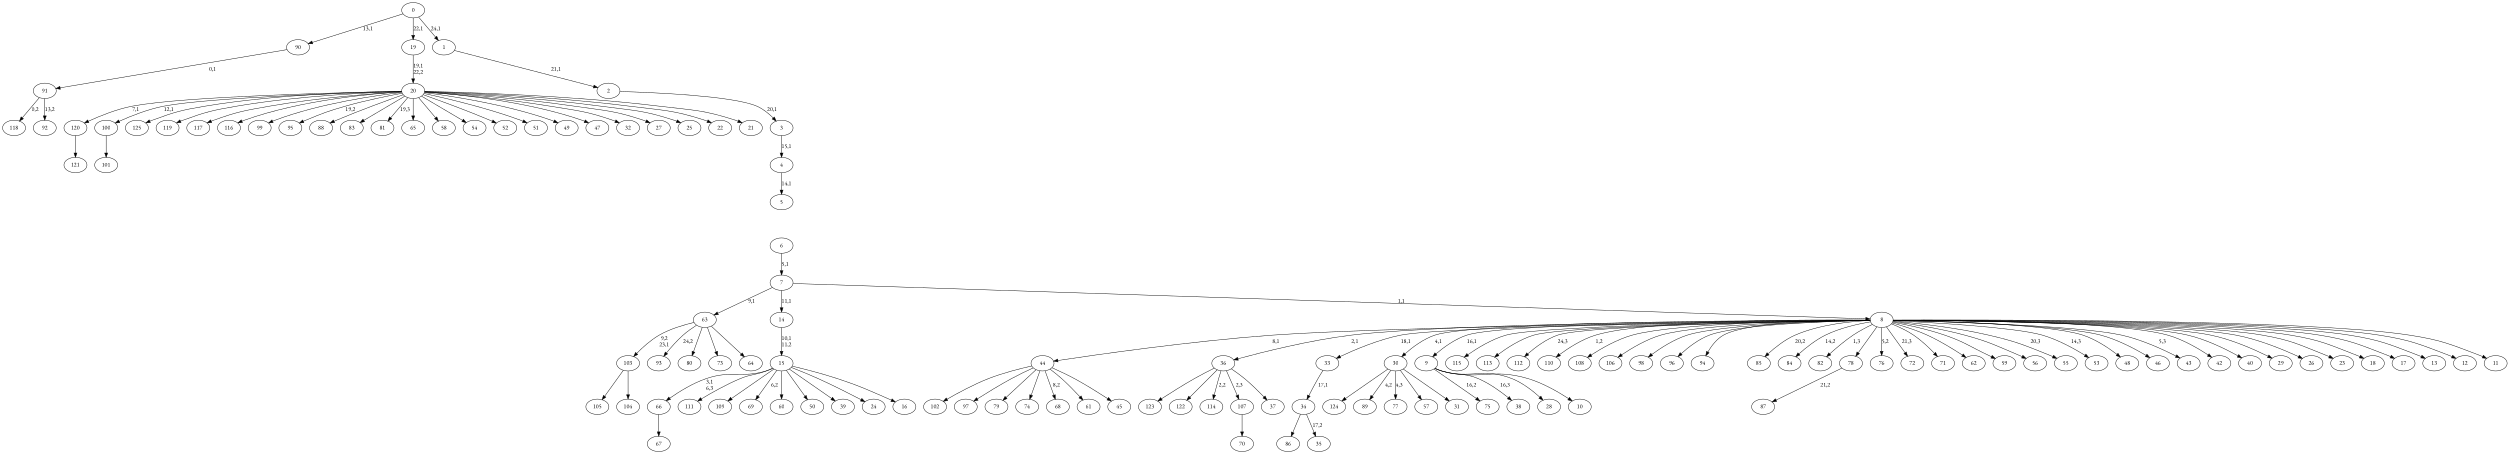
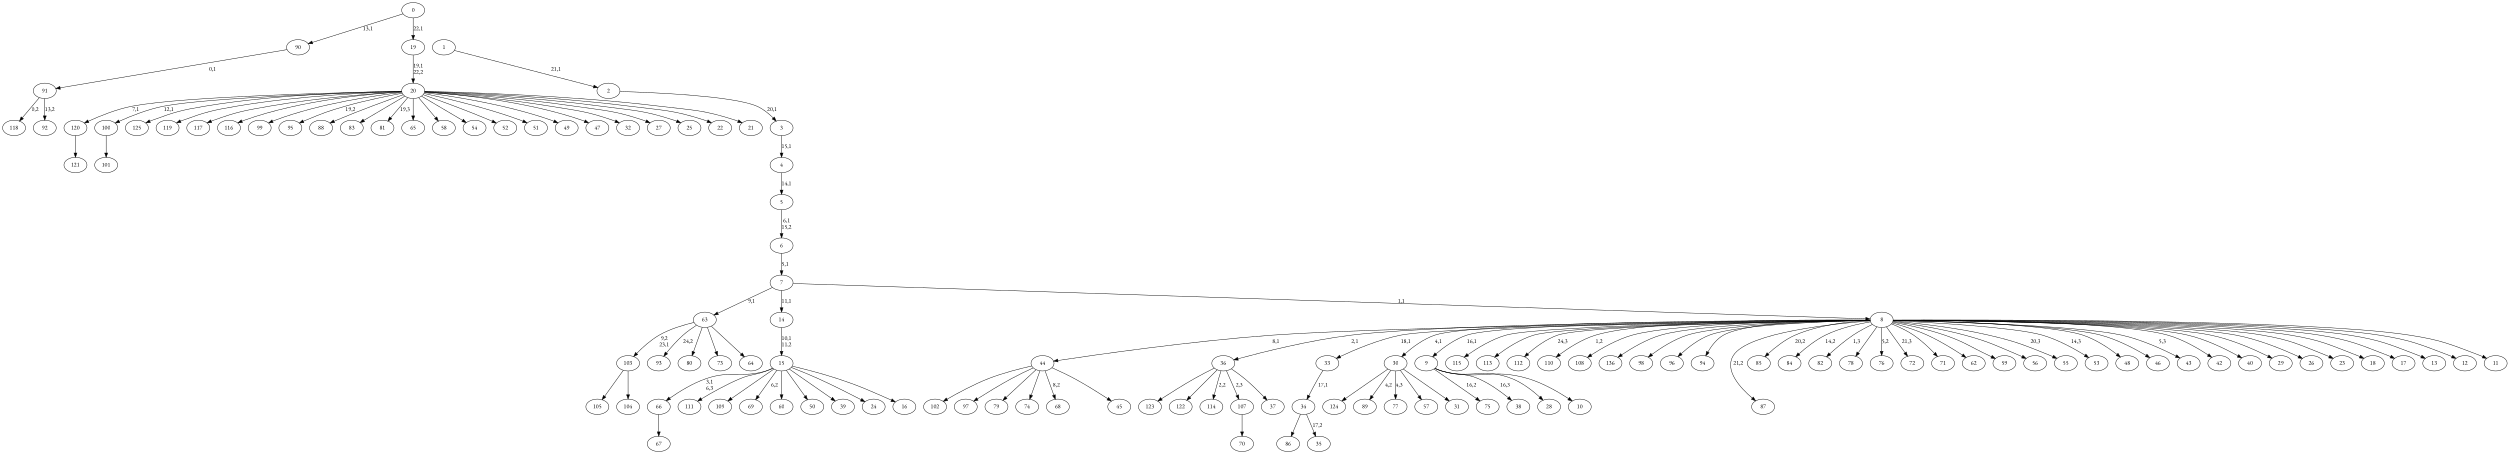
(427, 27) -> none
none -> (782, 222)
(1610, 363) -> (1610, 363)
(1809, 384) -> (1774, 335)
(1089, 407) -> none
